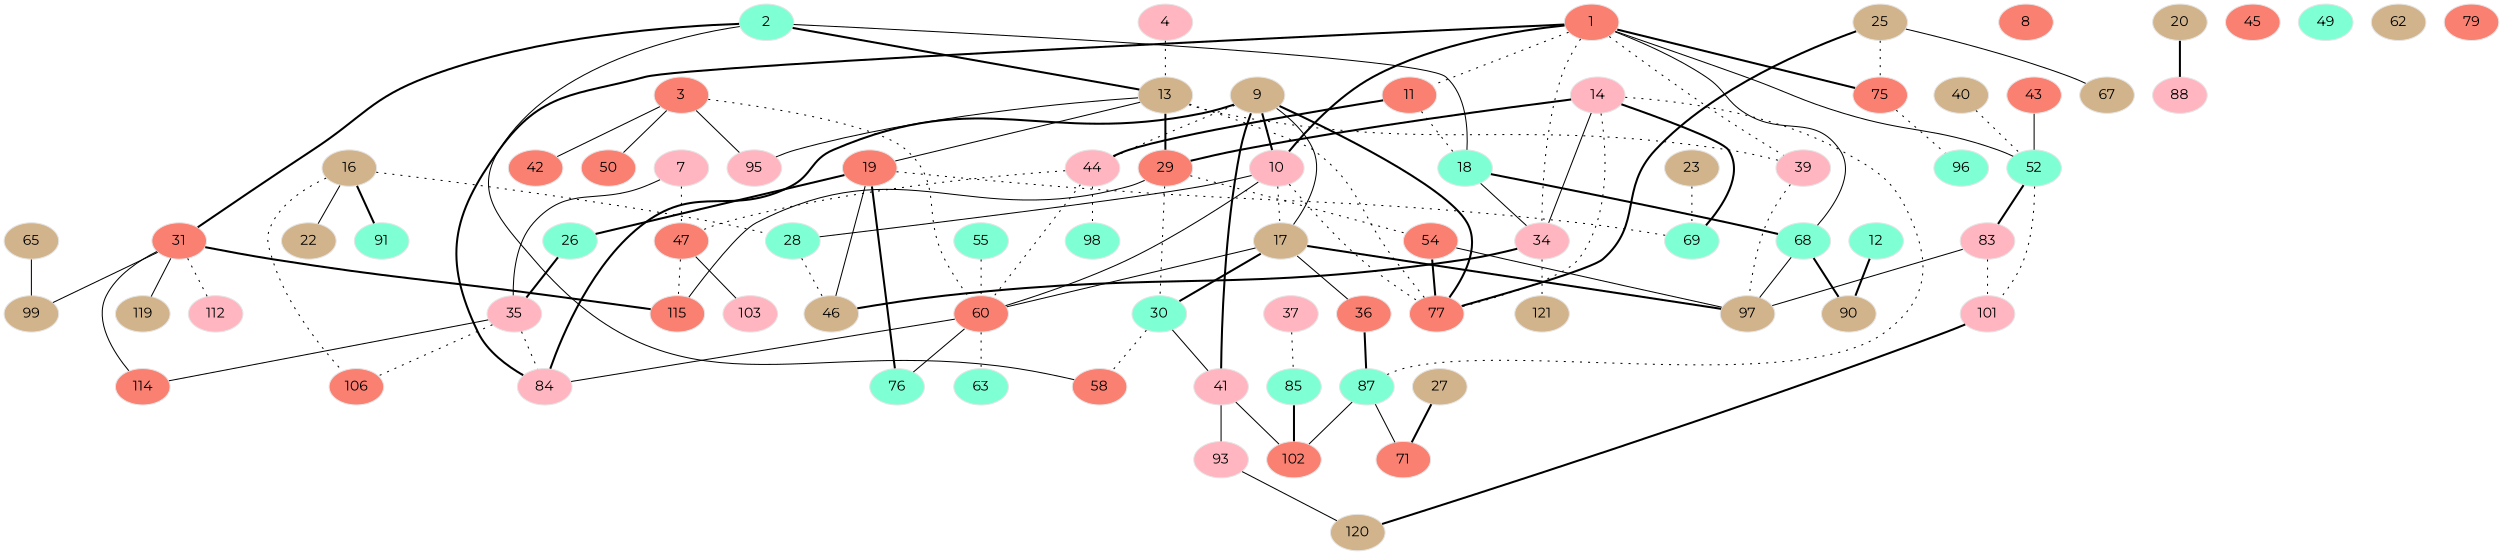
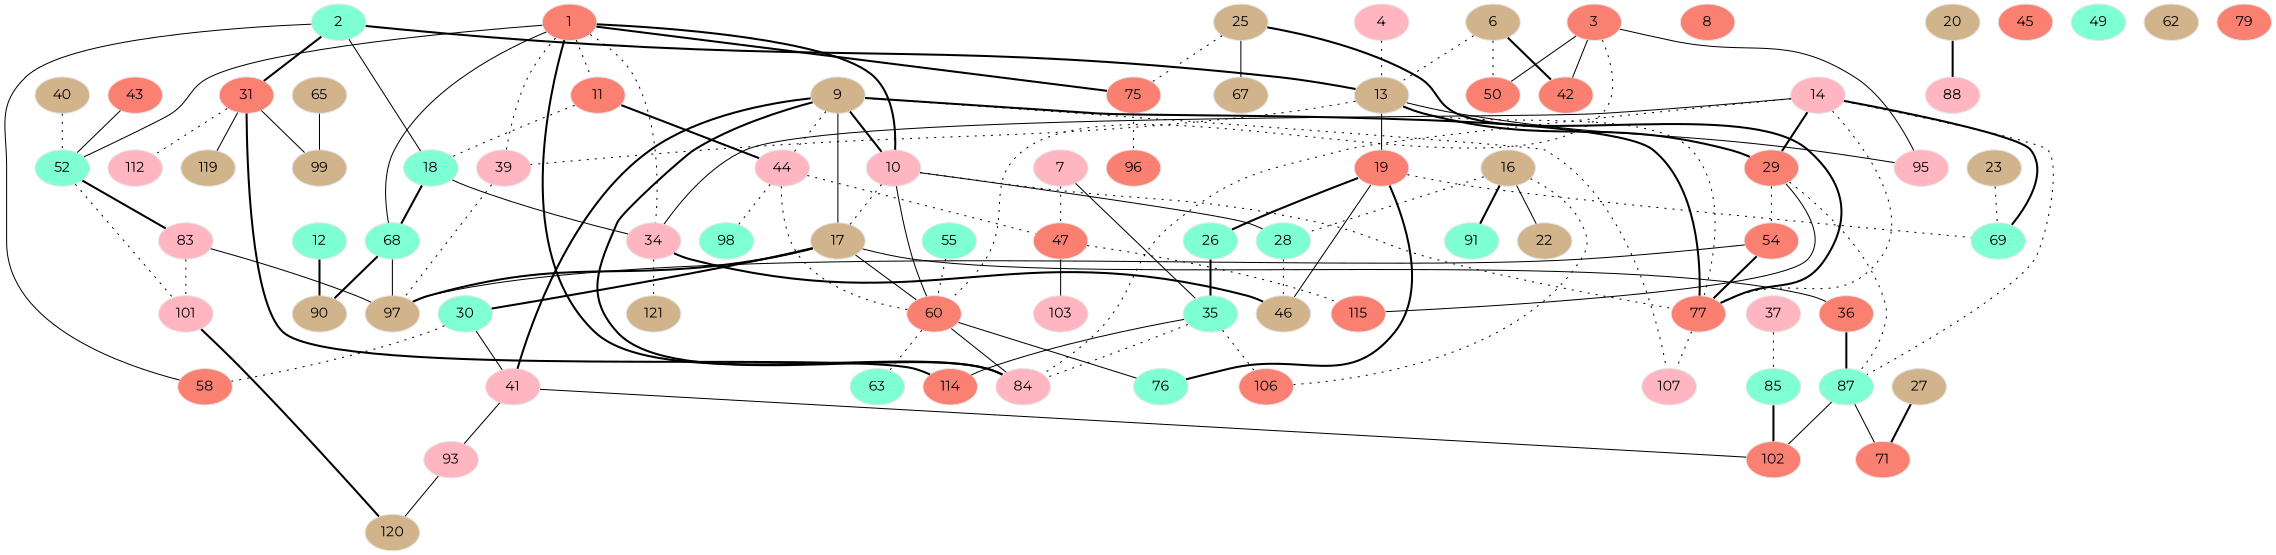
none -> (1493, 22)
none -> (1353, 148)
(1961, 168) -> (1133, 168)
(1163, 233) -> (1865, 261)
(428, 280) -> none
(104, 303) -> (471, 359)
(514, 314) -> (1210, 314)
none -> (1669, 387)
